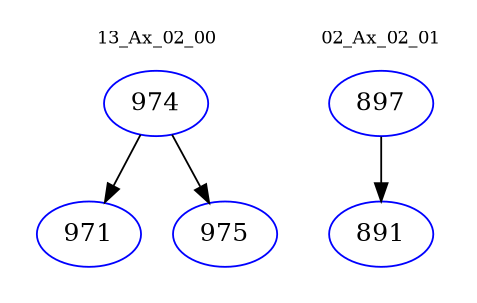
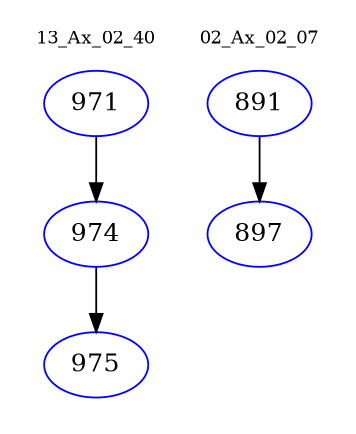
(157, 39) -> (96, 39)
(381, 39) -> (260, 39)
(127, 160) -> (96, 160)
(381, 160) -> (260, 160)
